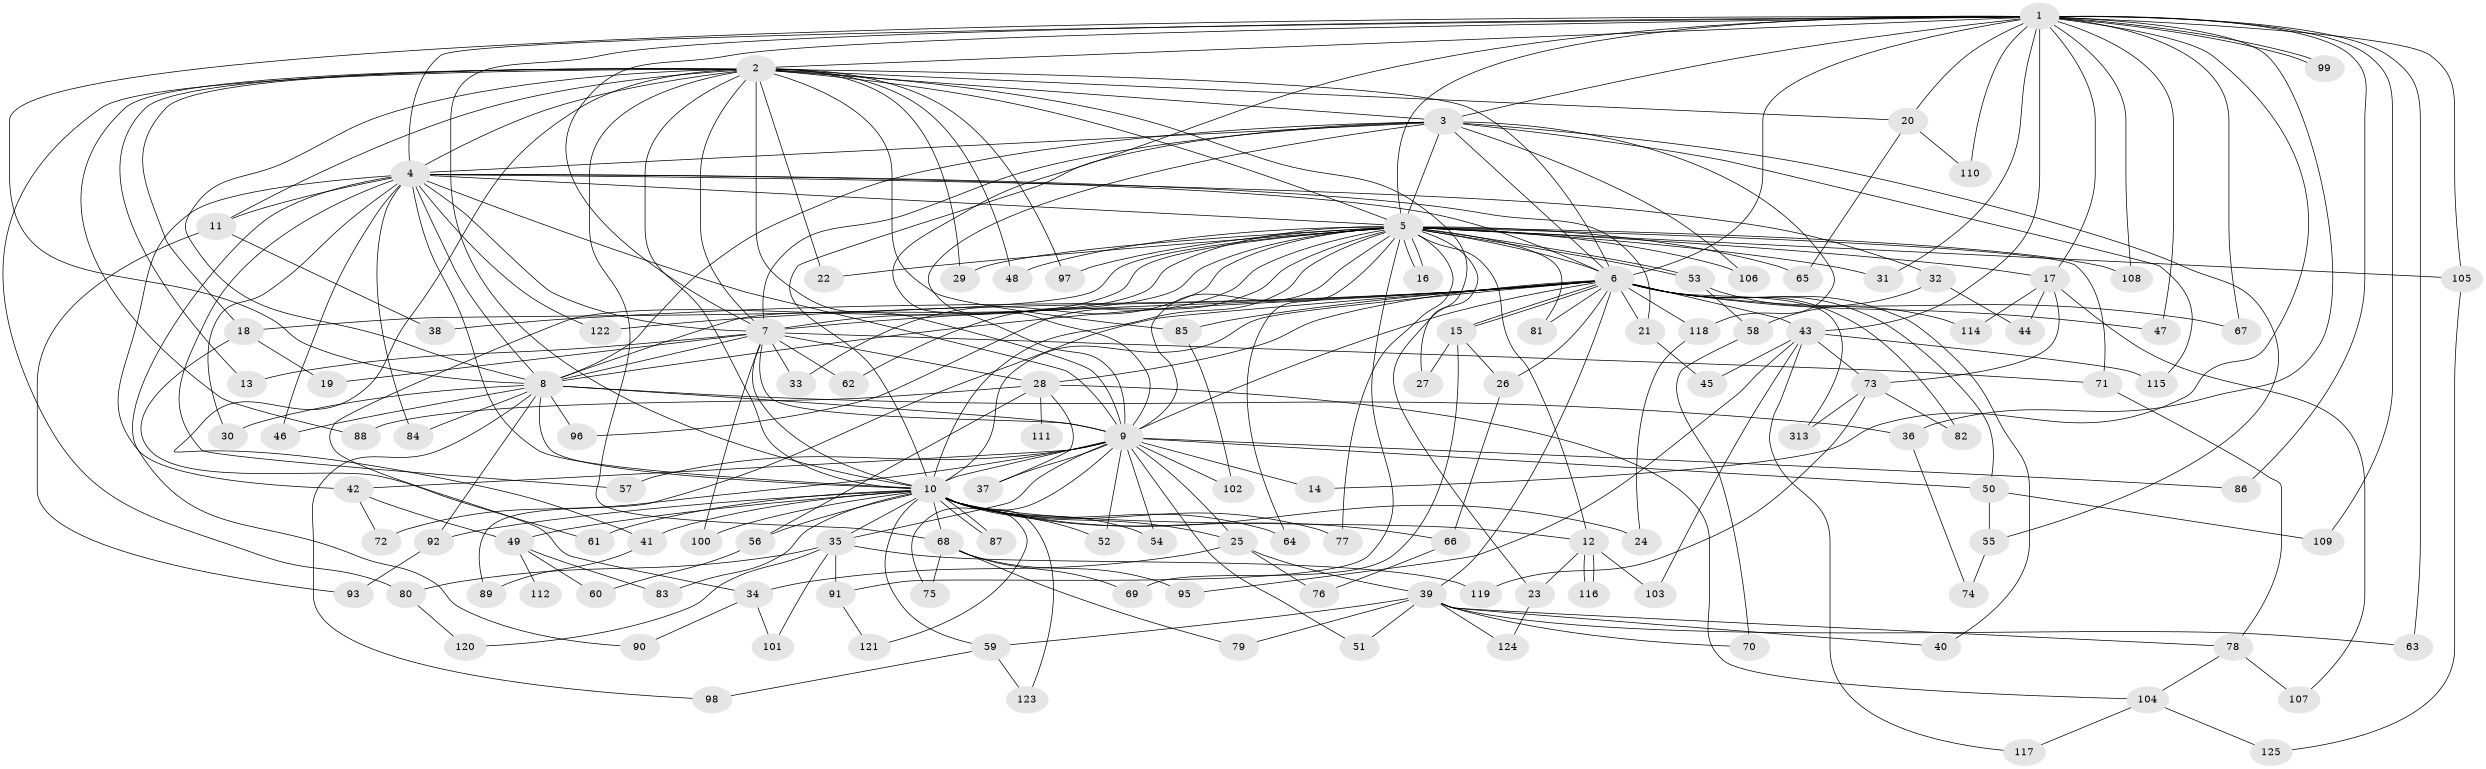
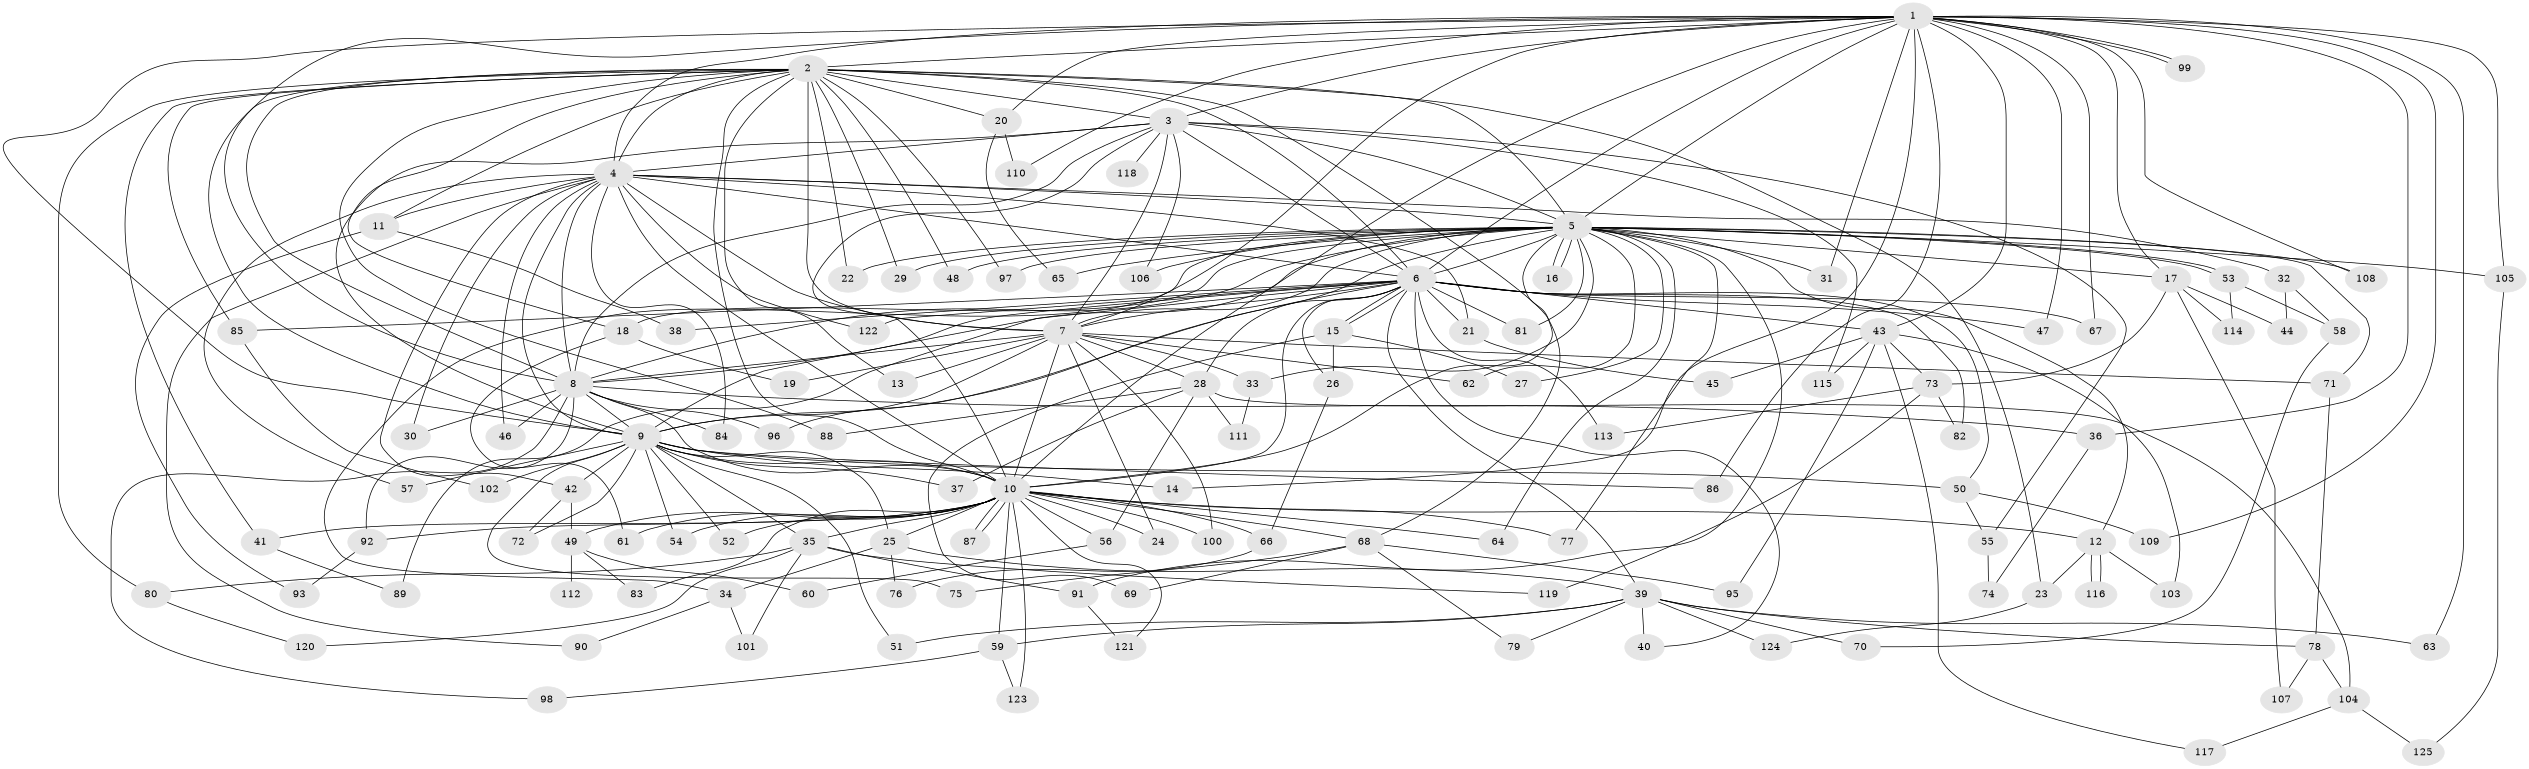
(1657, 305) -> none
none -> (1246, 411)
(1640, 428) -> (1111, 437)
(1799, 437) -> (1604, 437)
